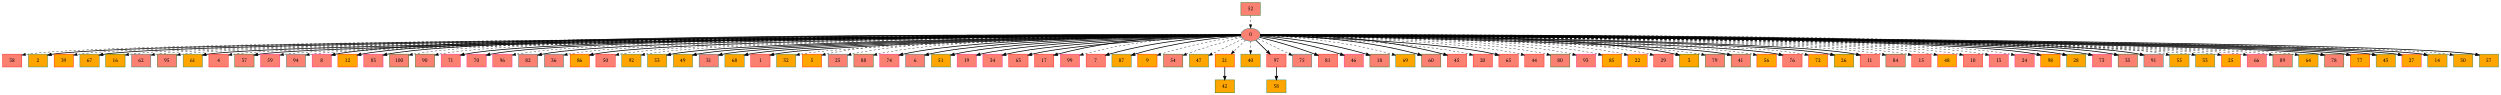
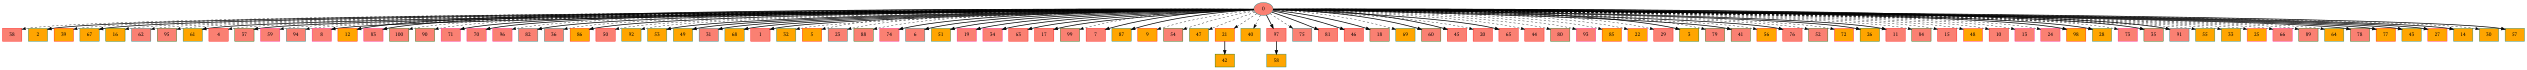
(1251, 20) -> (1539, 14)
(1675, 37) -> (1694, 11)
(1070, 61) -> (1070, 35)
(1354, 61) -> (1354, 35)
